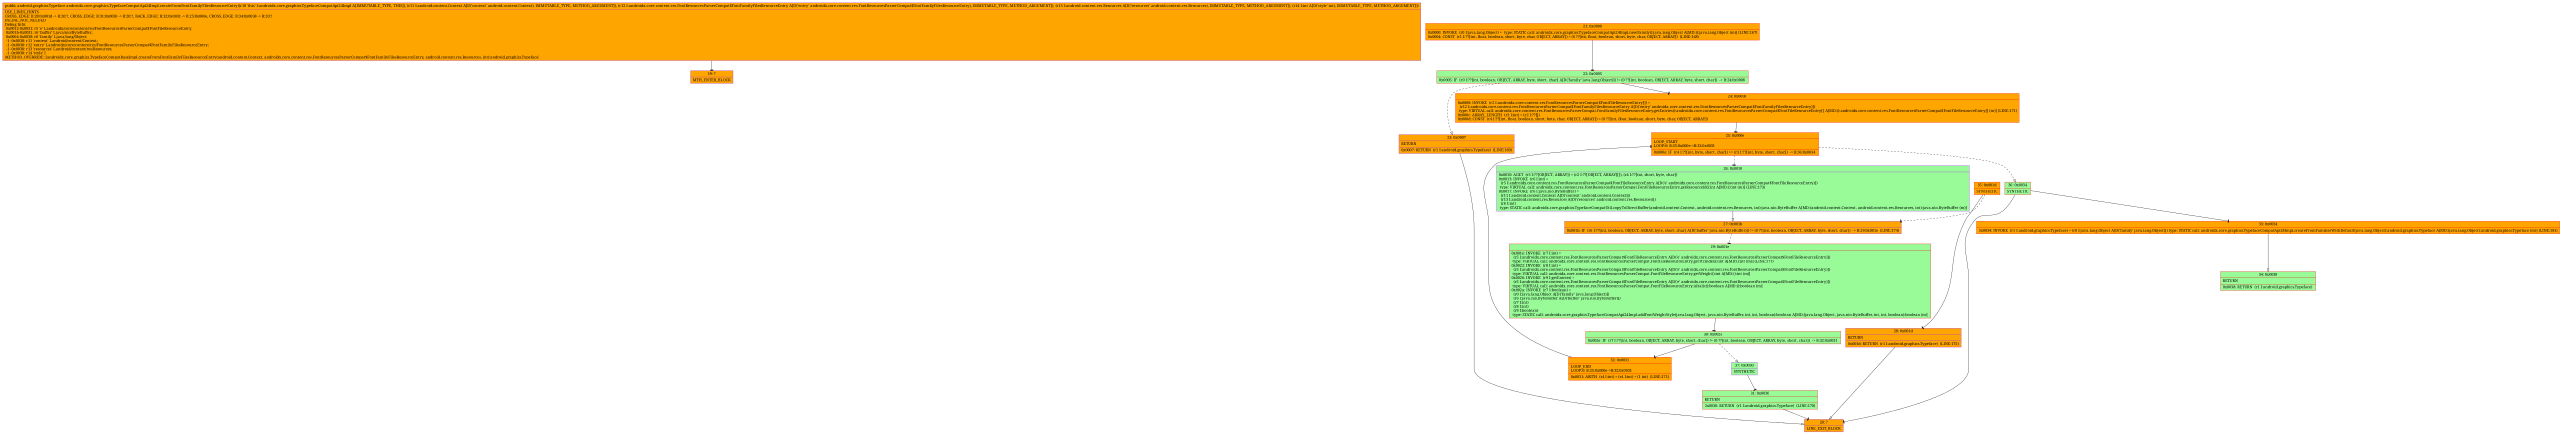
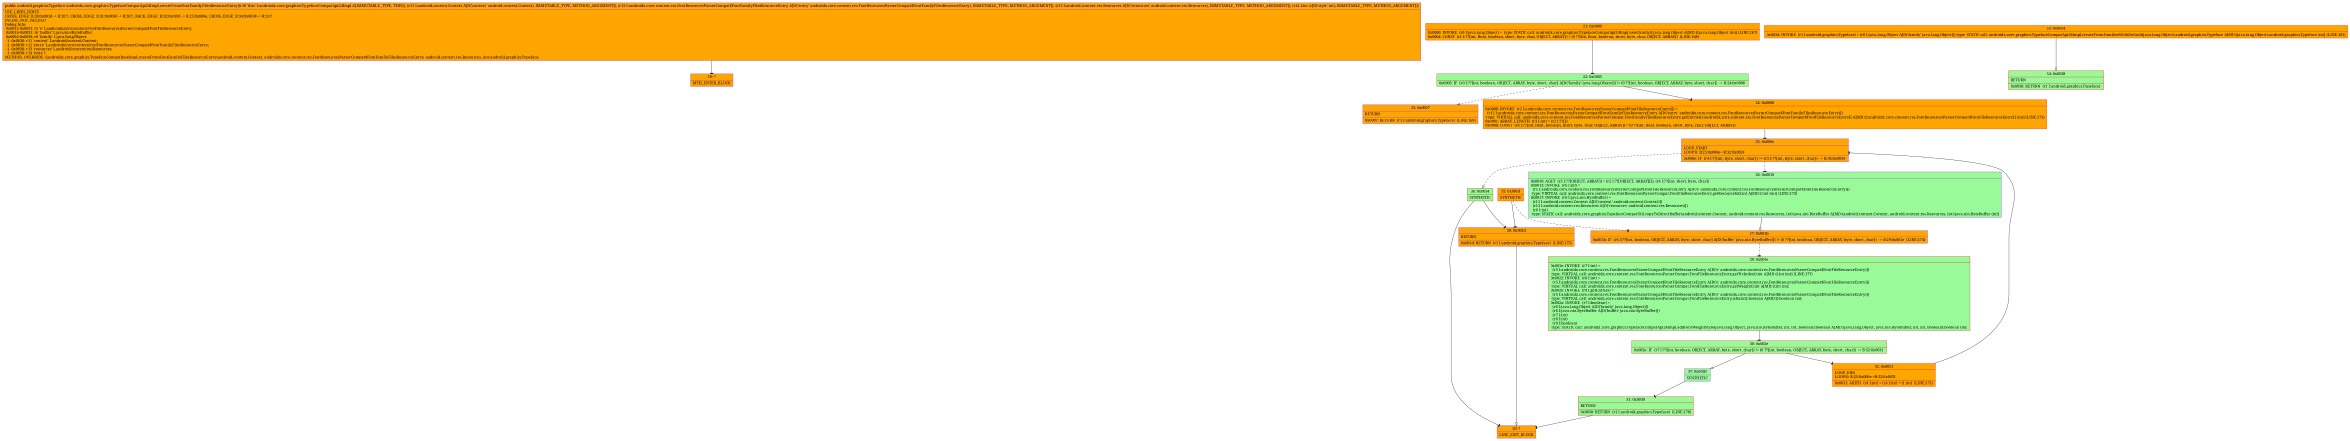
(1735, 144) -> (1765, 150)
(2129, 206) -> (1493, 215)
(1728, 352) -> (1729, 361)
(1527, 394) -> none
